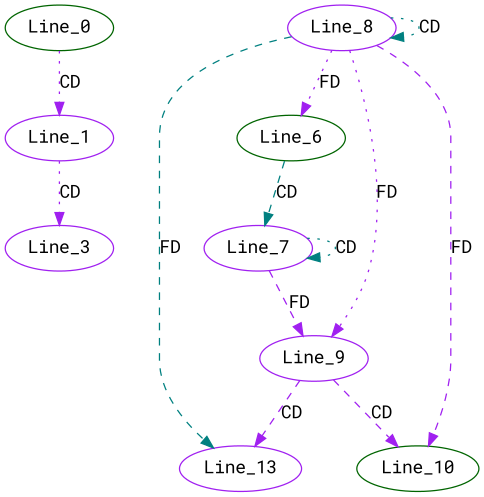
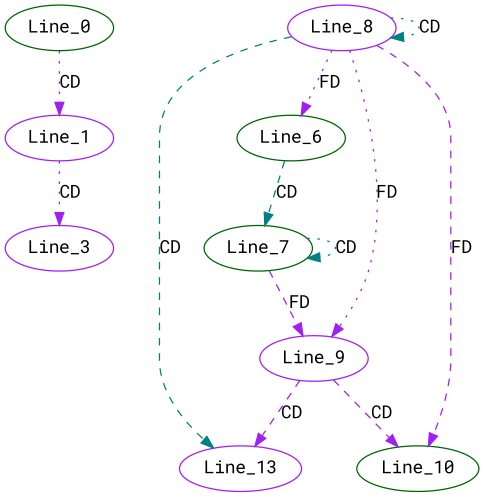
(170, 248) -> (170, 248)
(258, 248) -> (258, 248)
